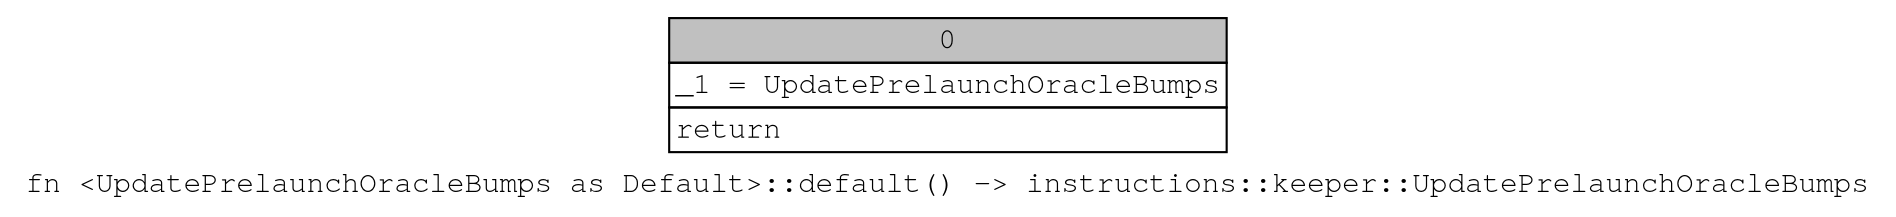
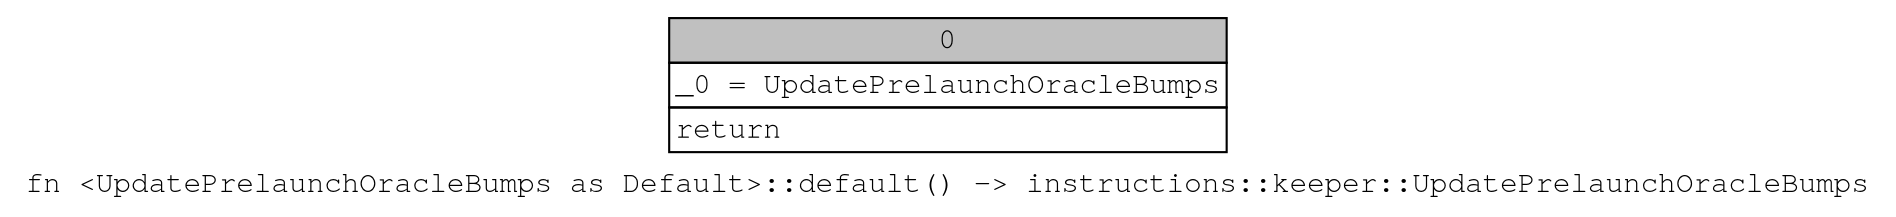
(948, 84) -> (948, 84)
